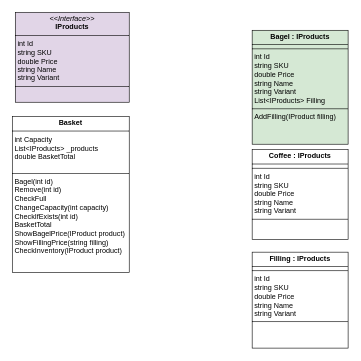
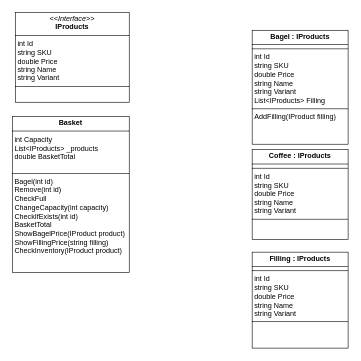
(72, 57) -> (72, 57)
(300, 87) -> (300, 87)
